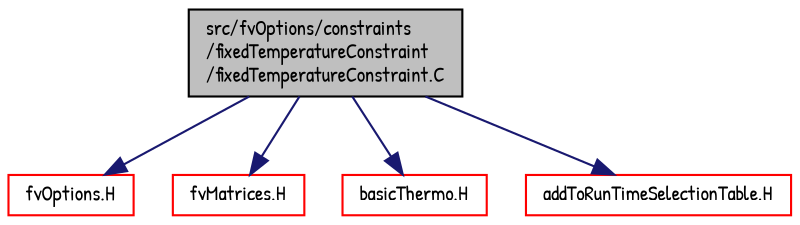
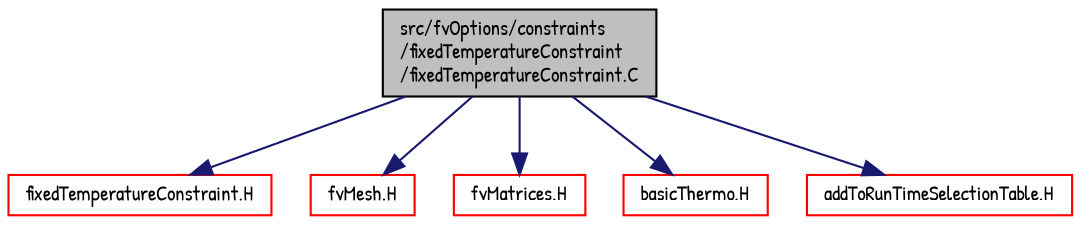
(71, 195) -> (140, 195)
none -> (363, 195)
